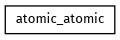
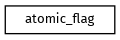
(60, 20) -> (60, 20)
